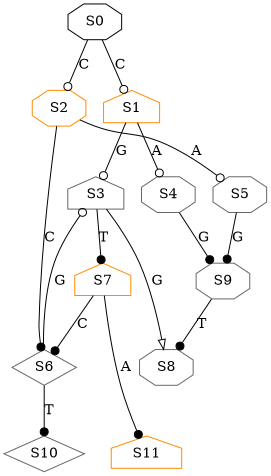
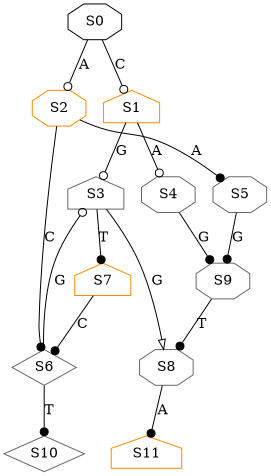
(84, 65) -> (84, 65)
(152, 139) -> (152, 139)
(116, 364) -> (157, 407)
